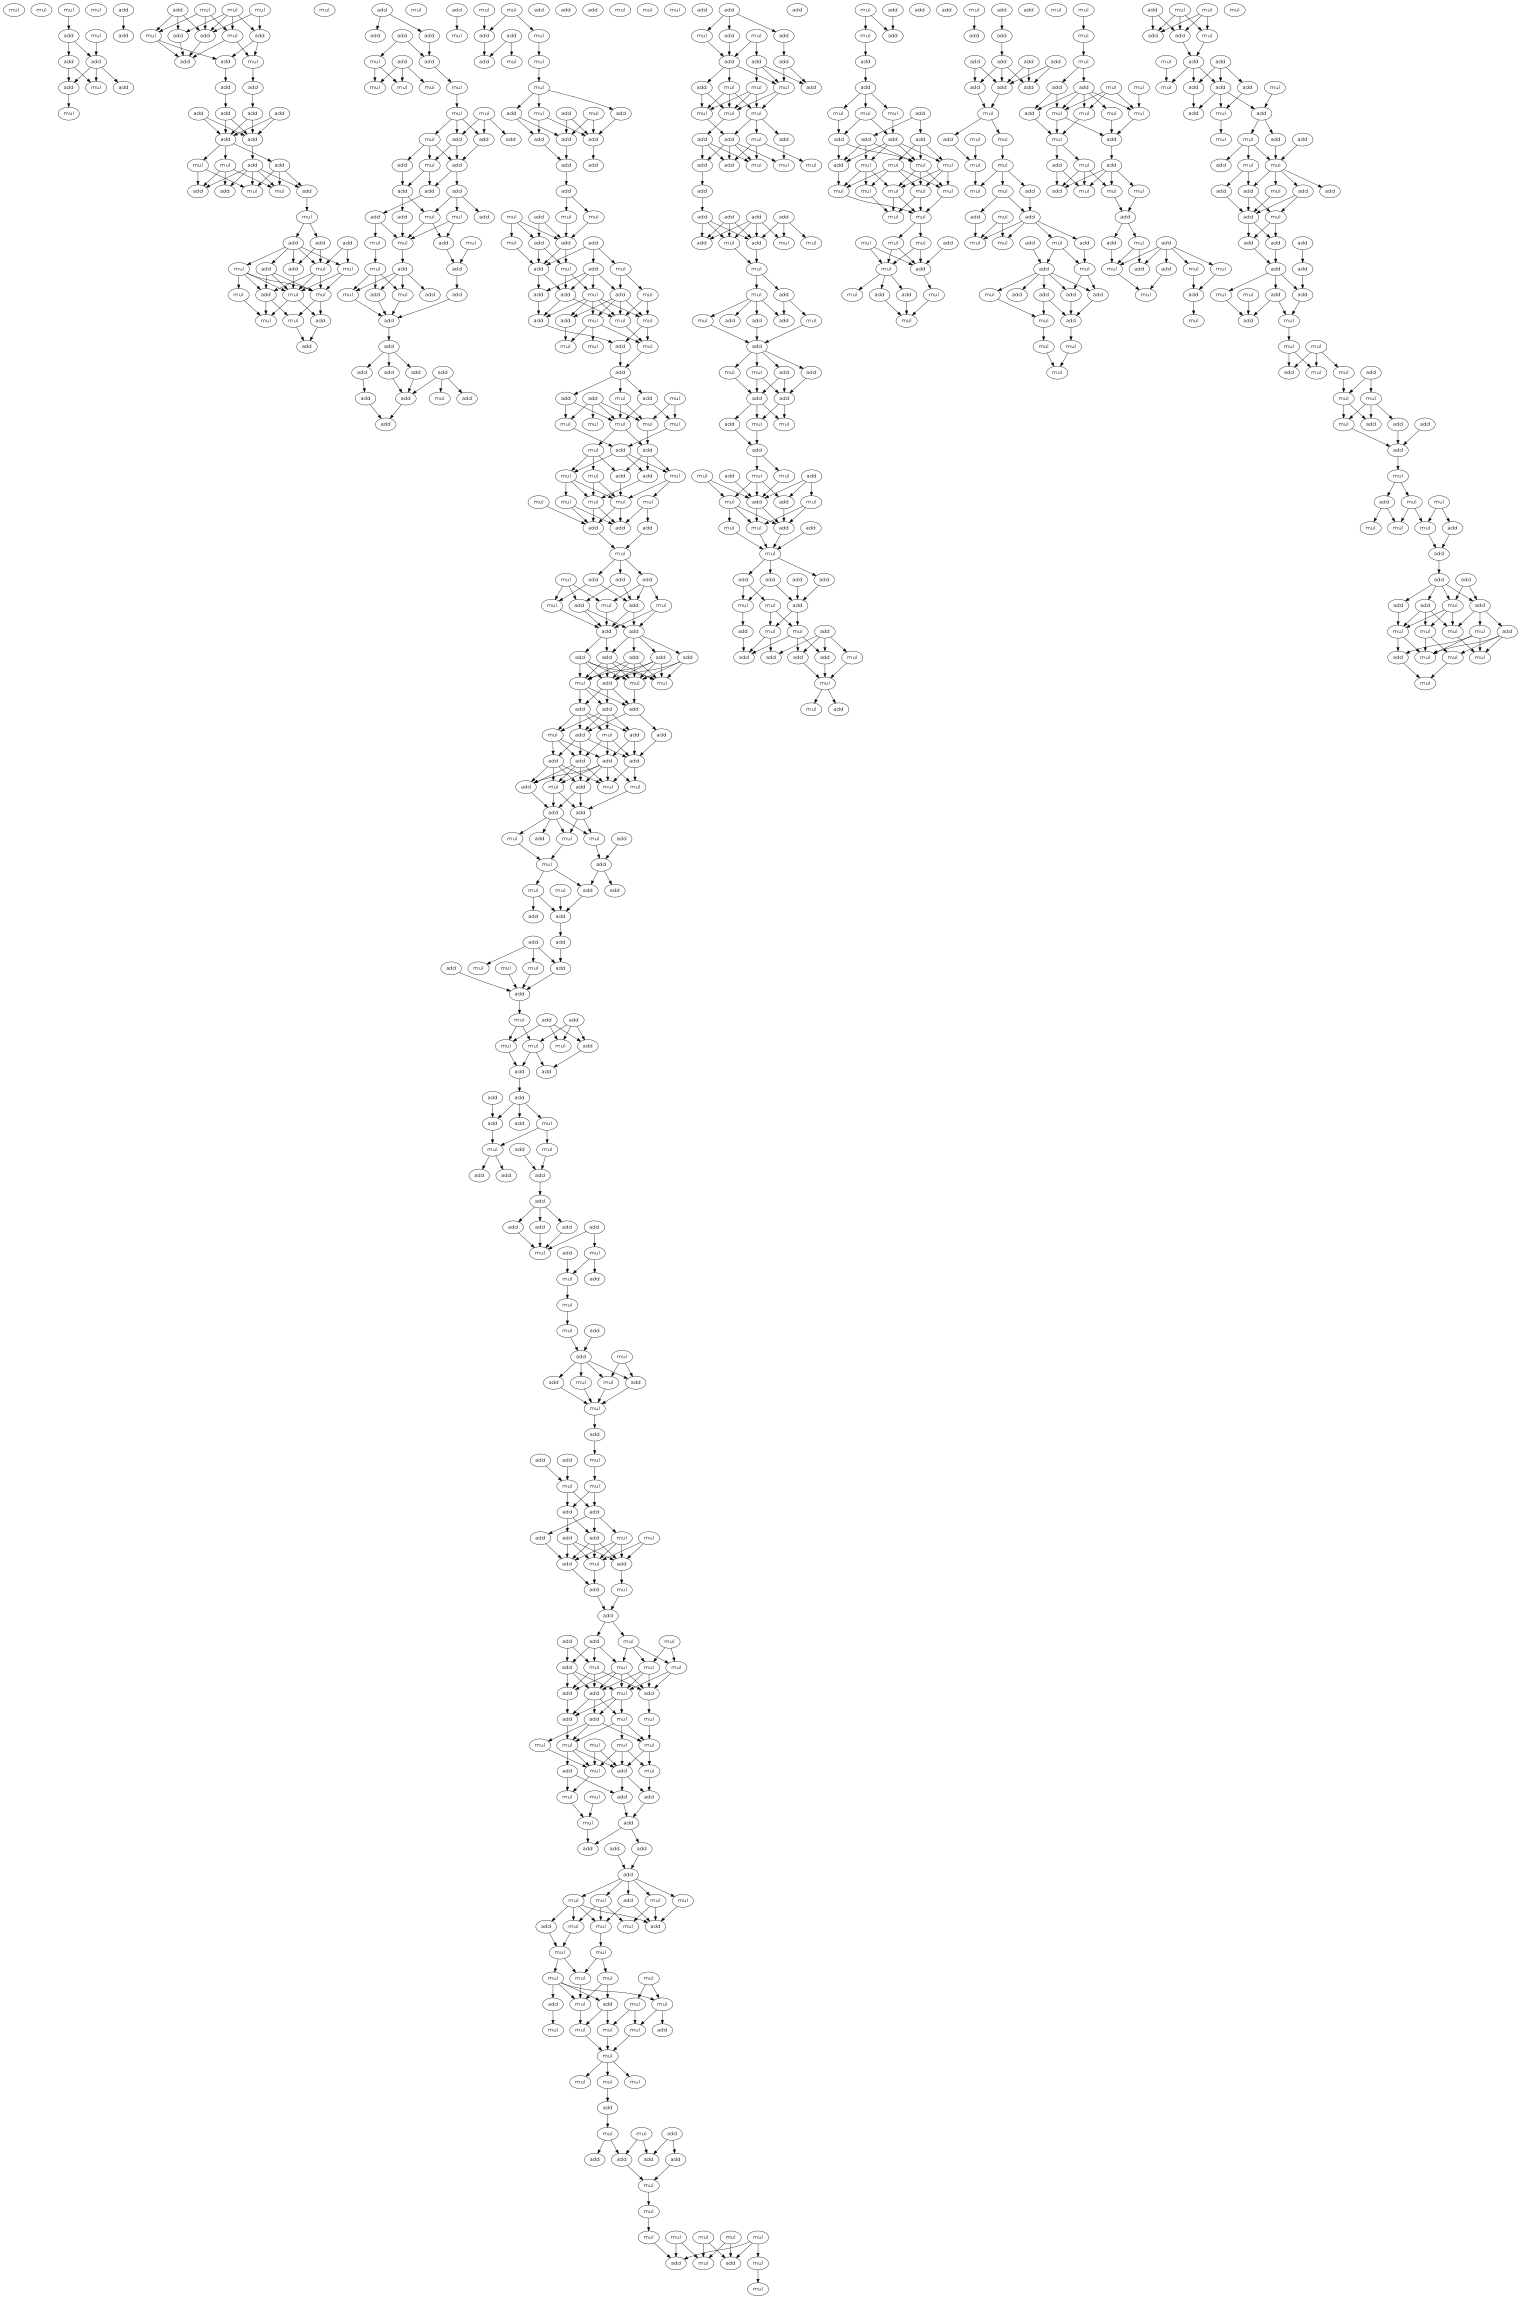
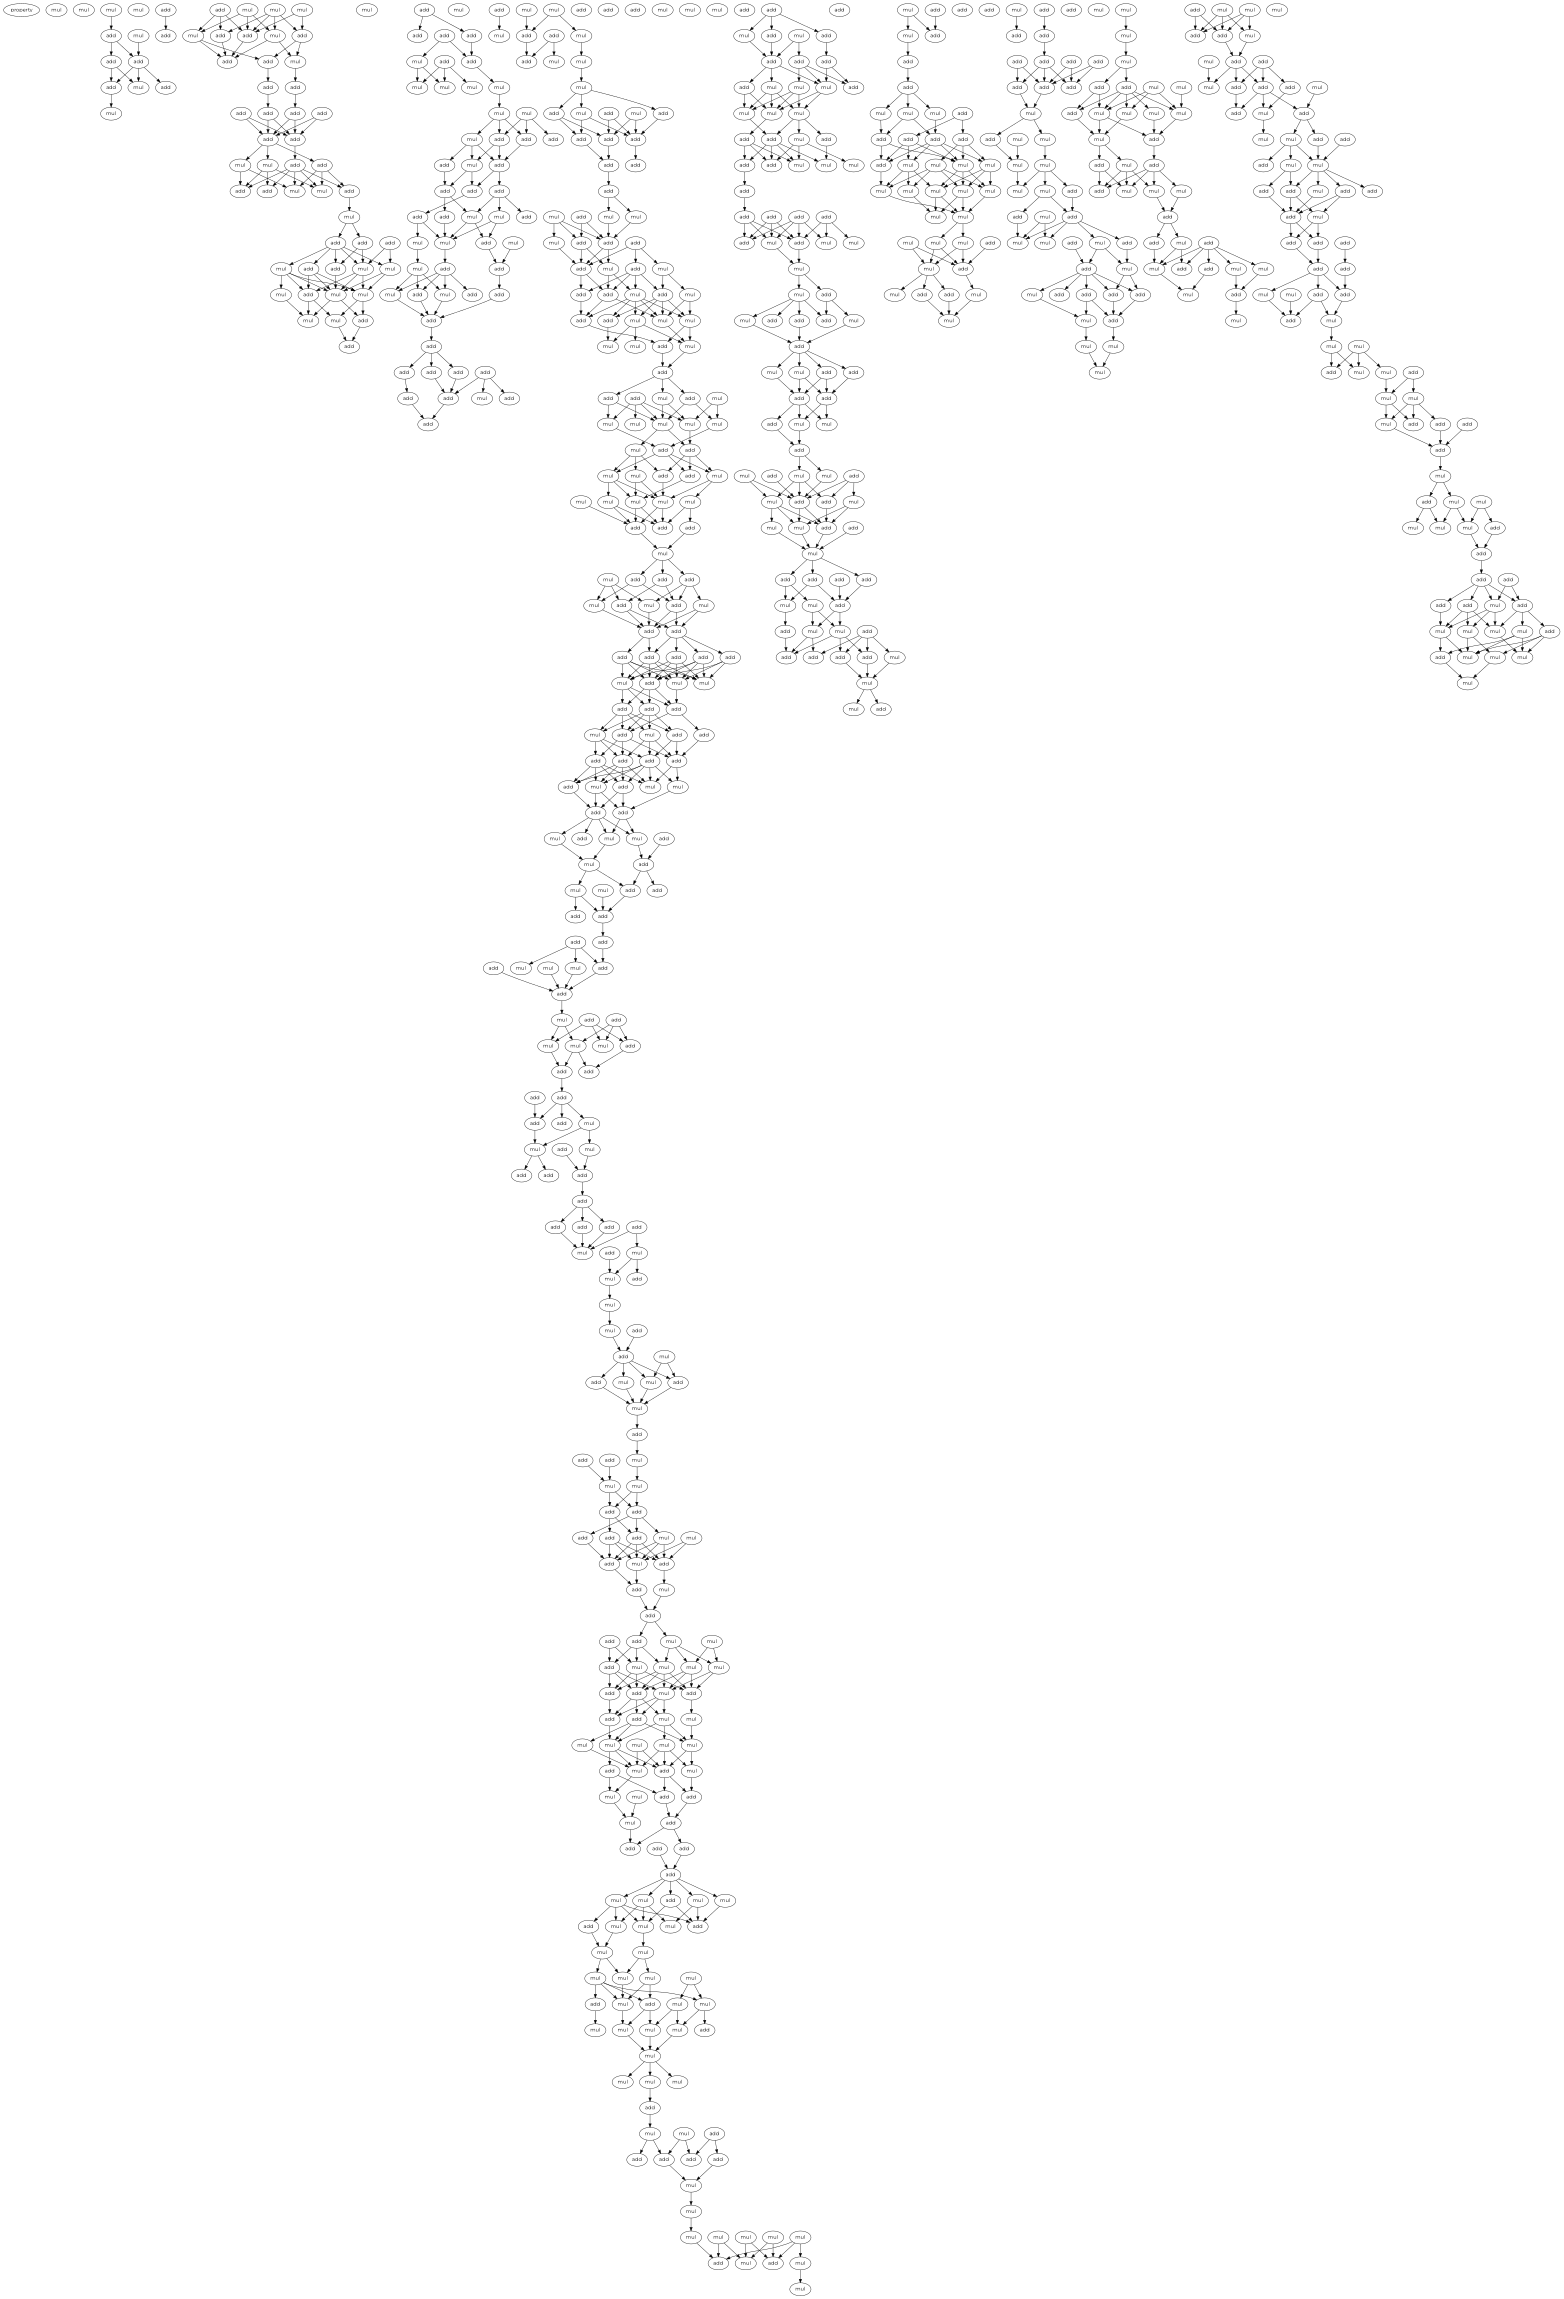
none -> (22, 10)
